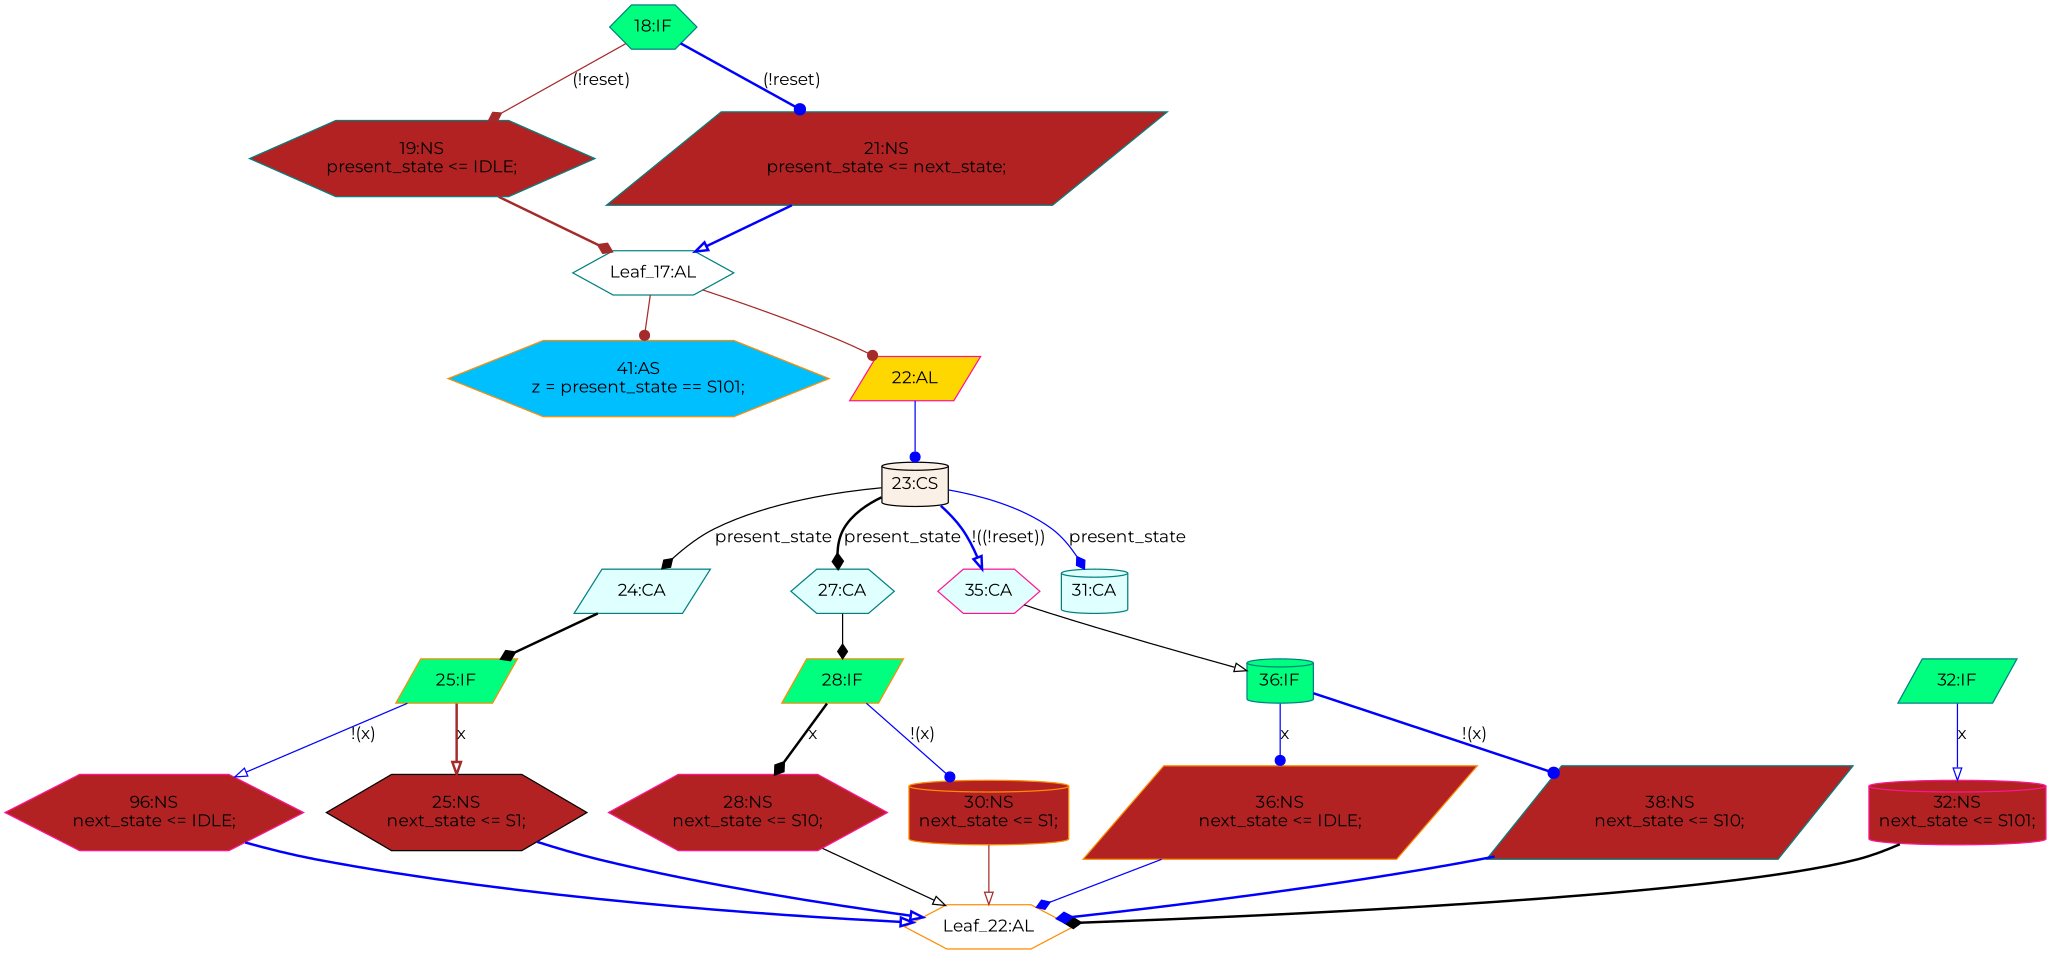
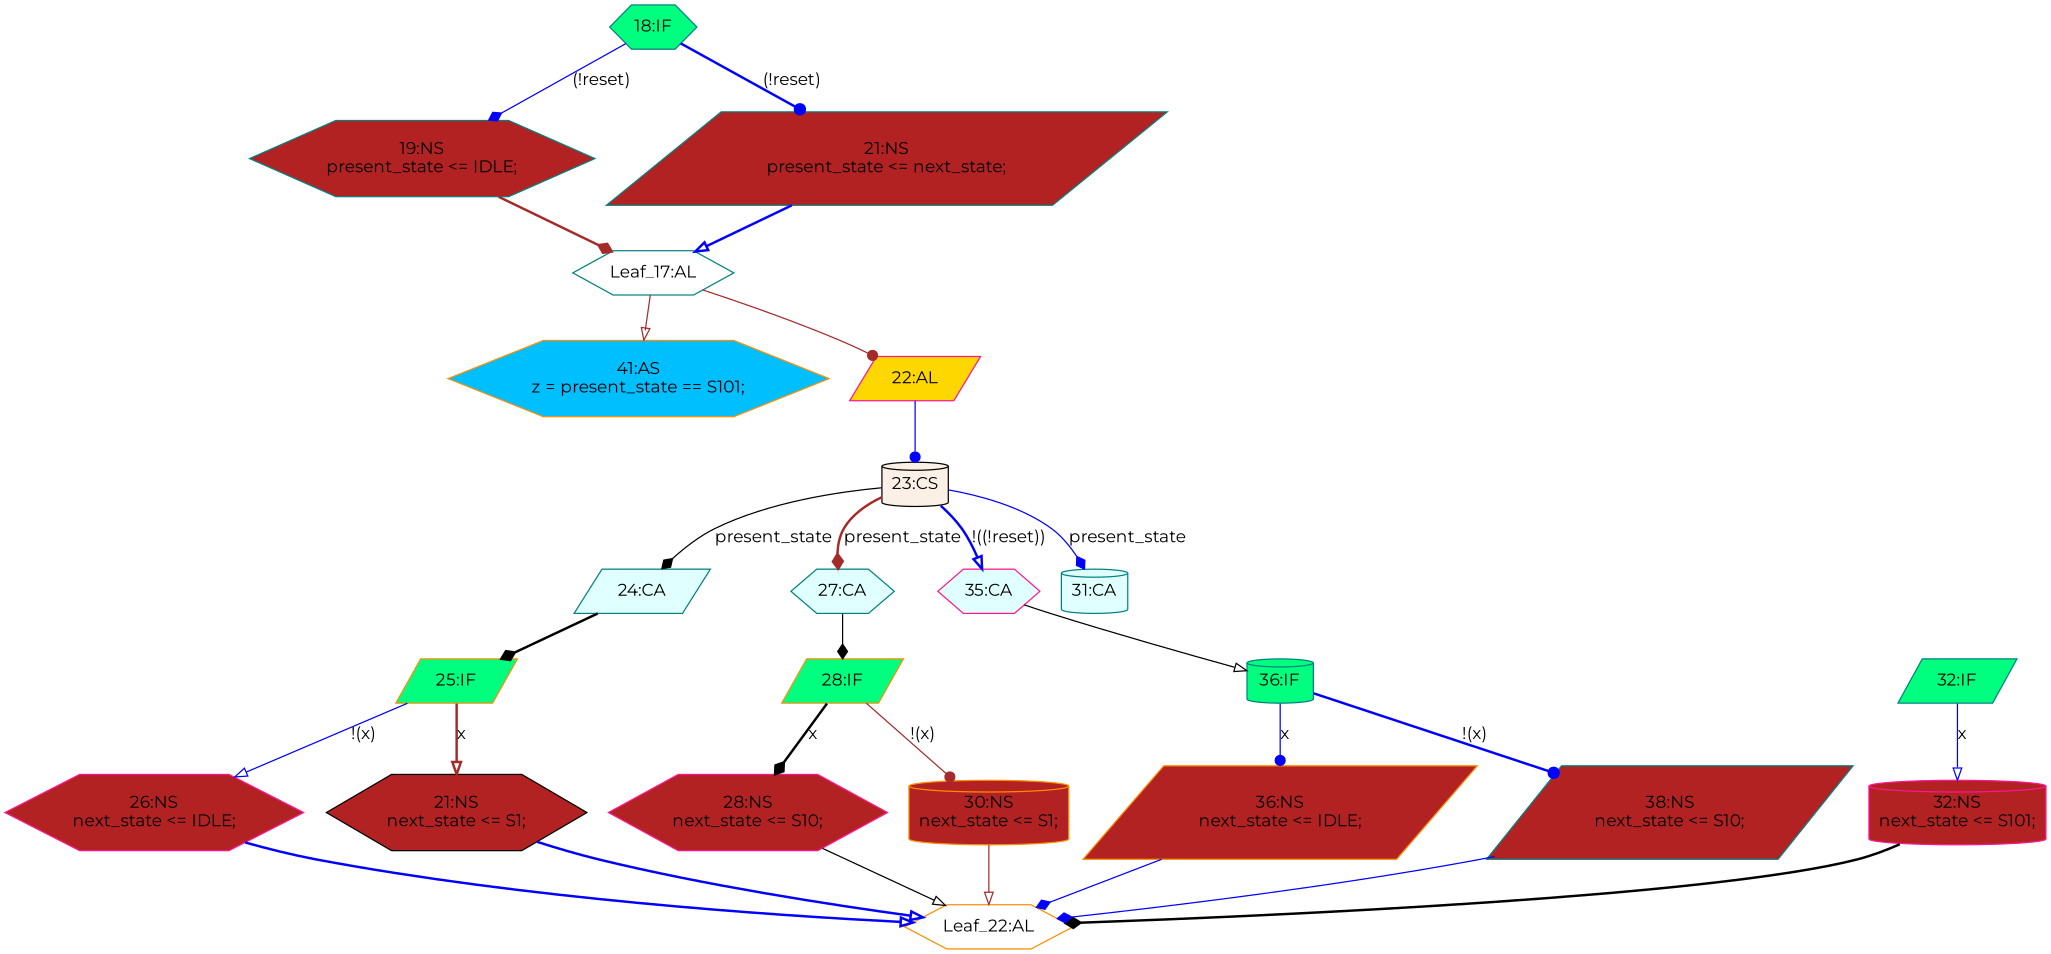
(564, 78) -> (564, 78)
(648, 313) -> (648, 313)
(851, 519) -> (851, 519)
(906, 738) -> (906, 738)
(154, 813) -> (154, 813)
(457, 813) -> (457, 813)
(1284, 891) -> (1284, 891)
